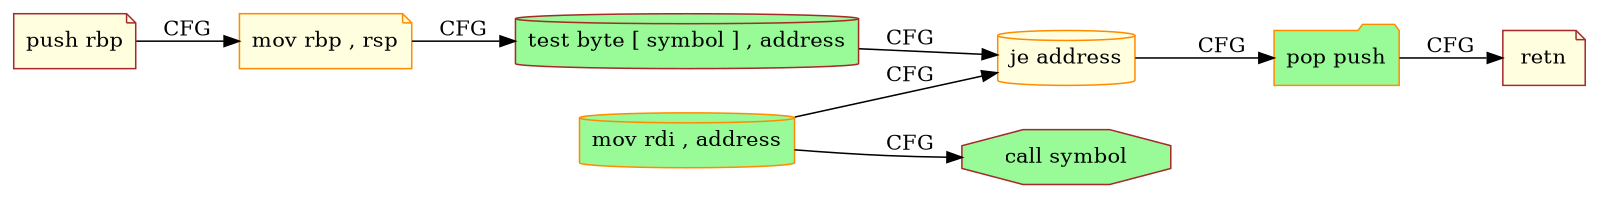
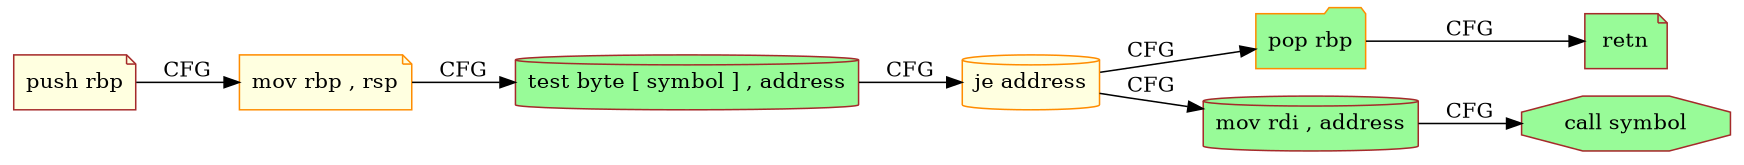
(1337, 58) -> (1311, 41)
(1544, 58) -> (1626, 41)
(889, 97) -> (1144, 100)
(687, 140) -> (1311, 124)
